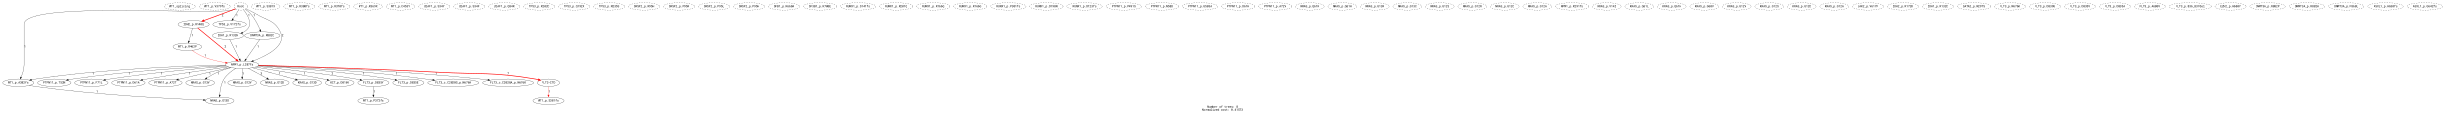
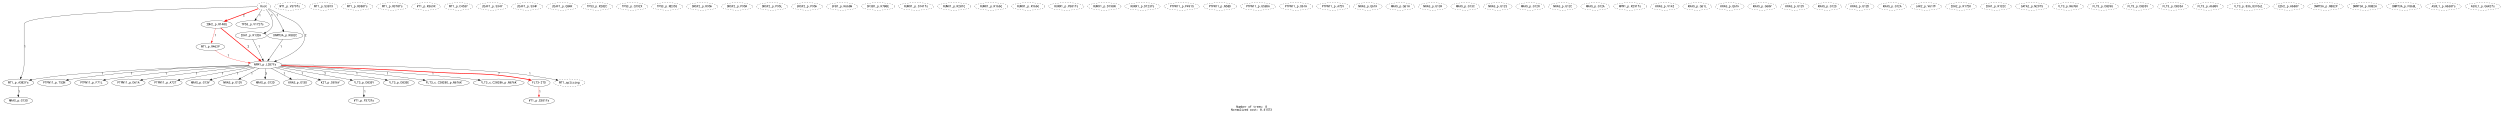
(191, 35) -> (214, 35)
(224, 79) -> (419, 68)
